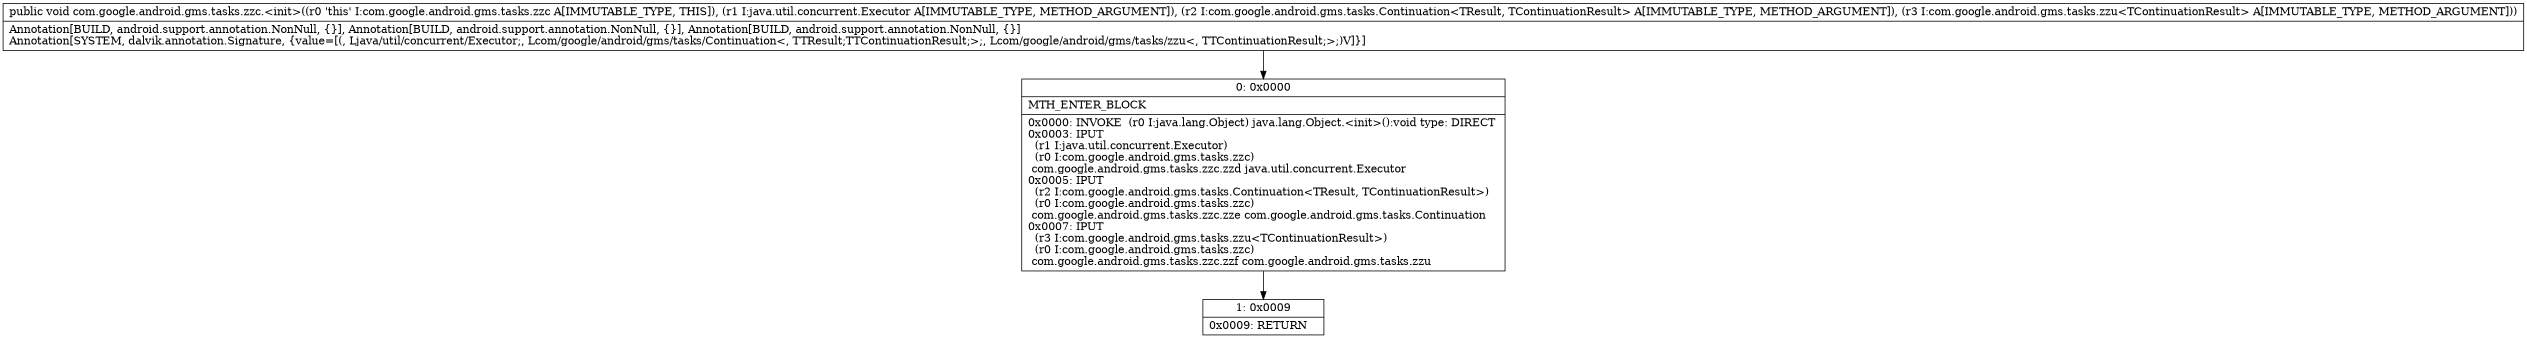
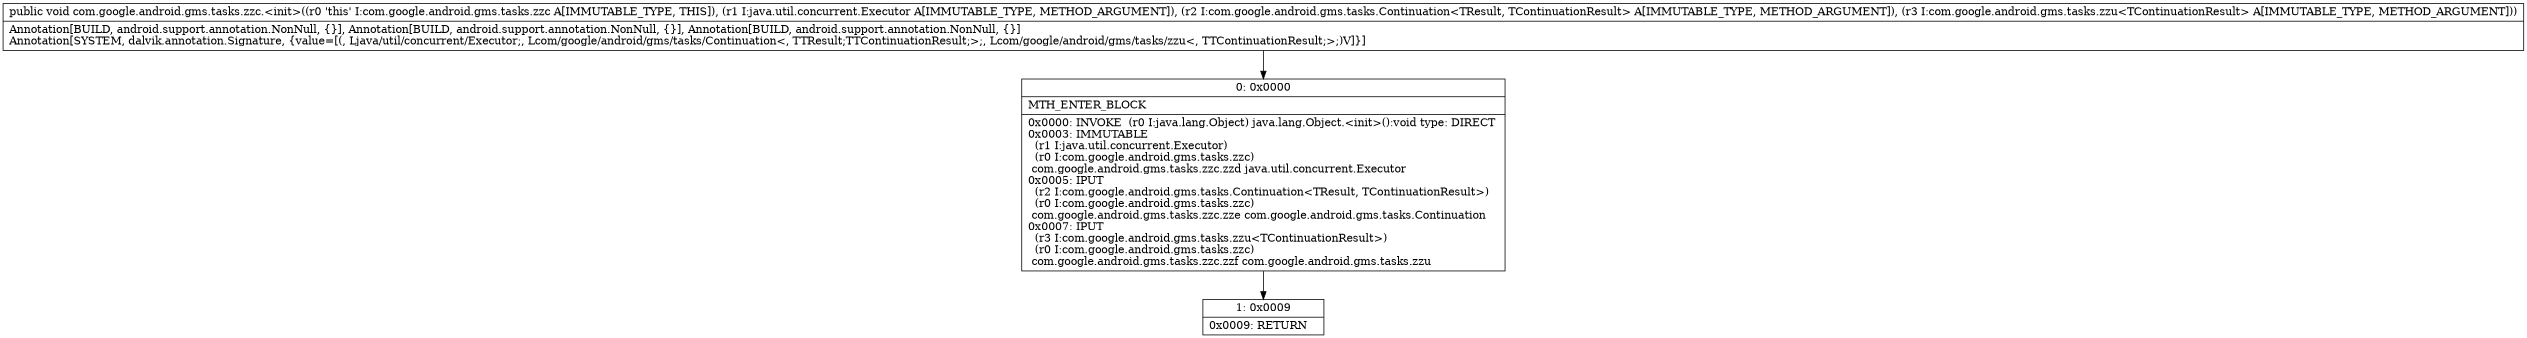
(1069, 135) -> (1092, 135)
